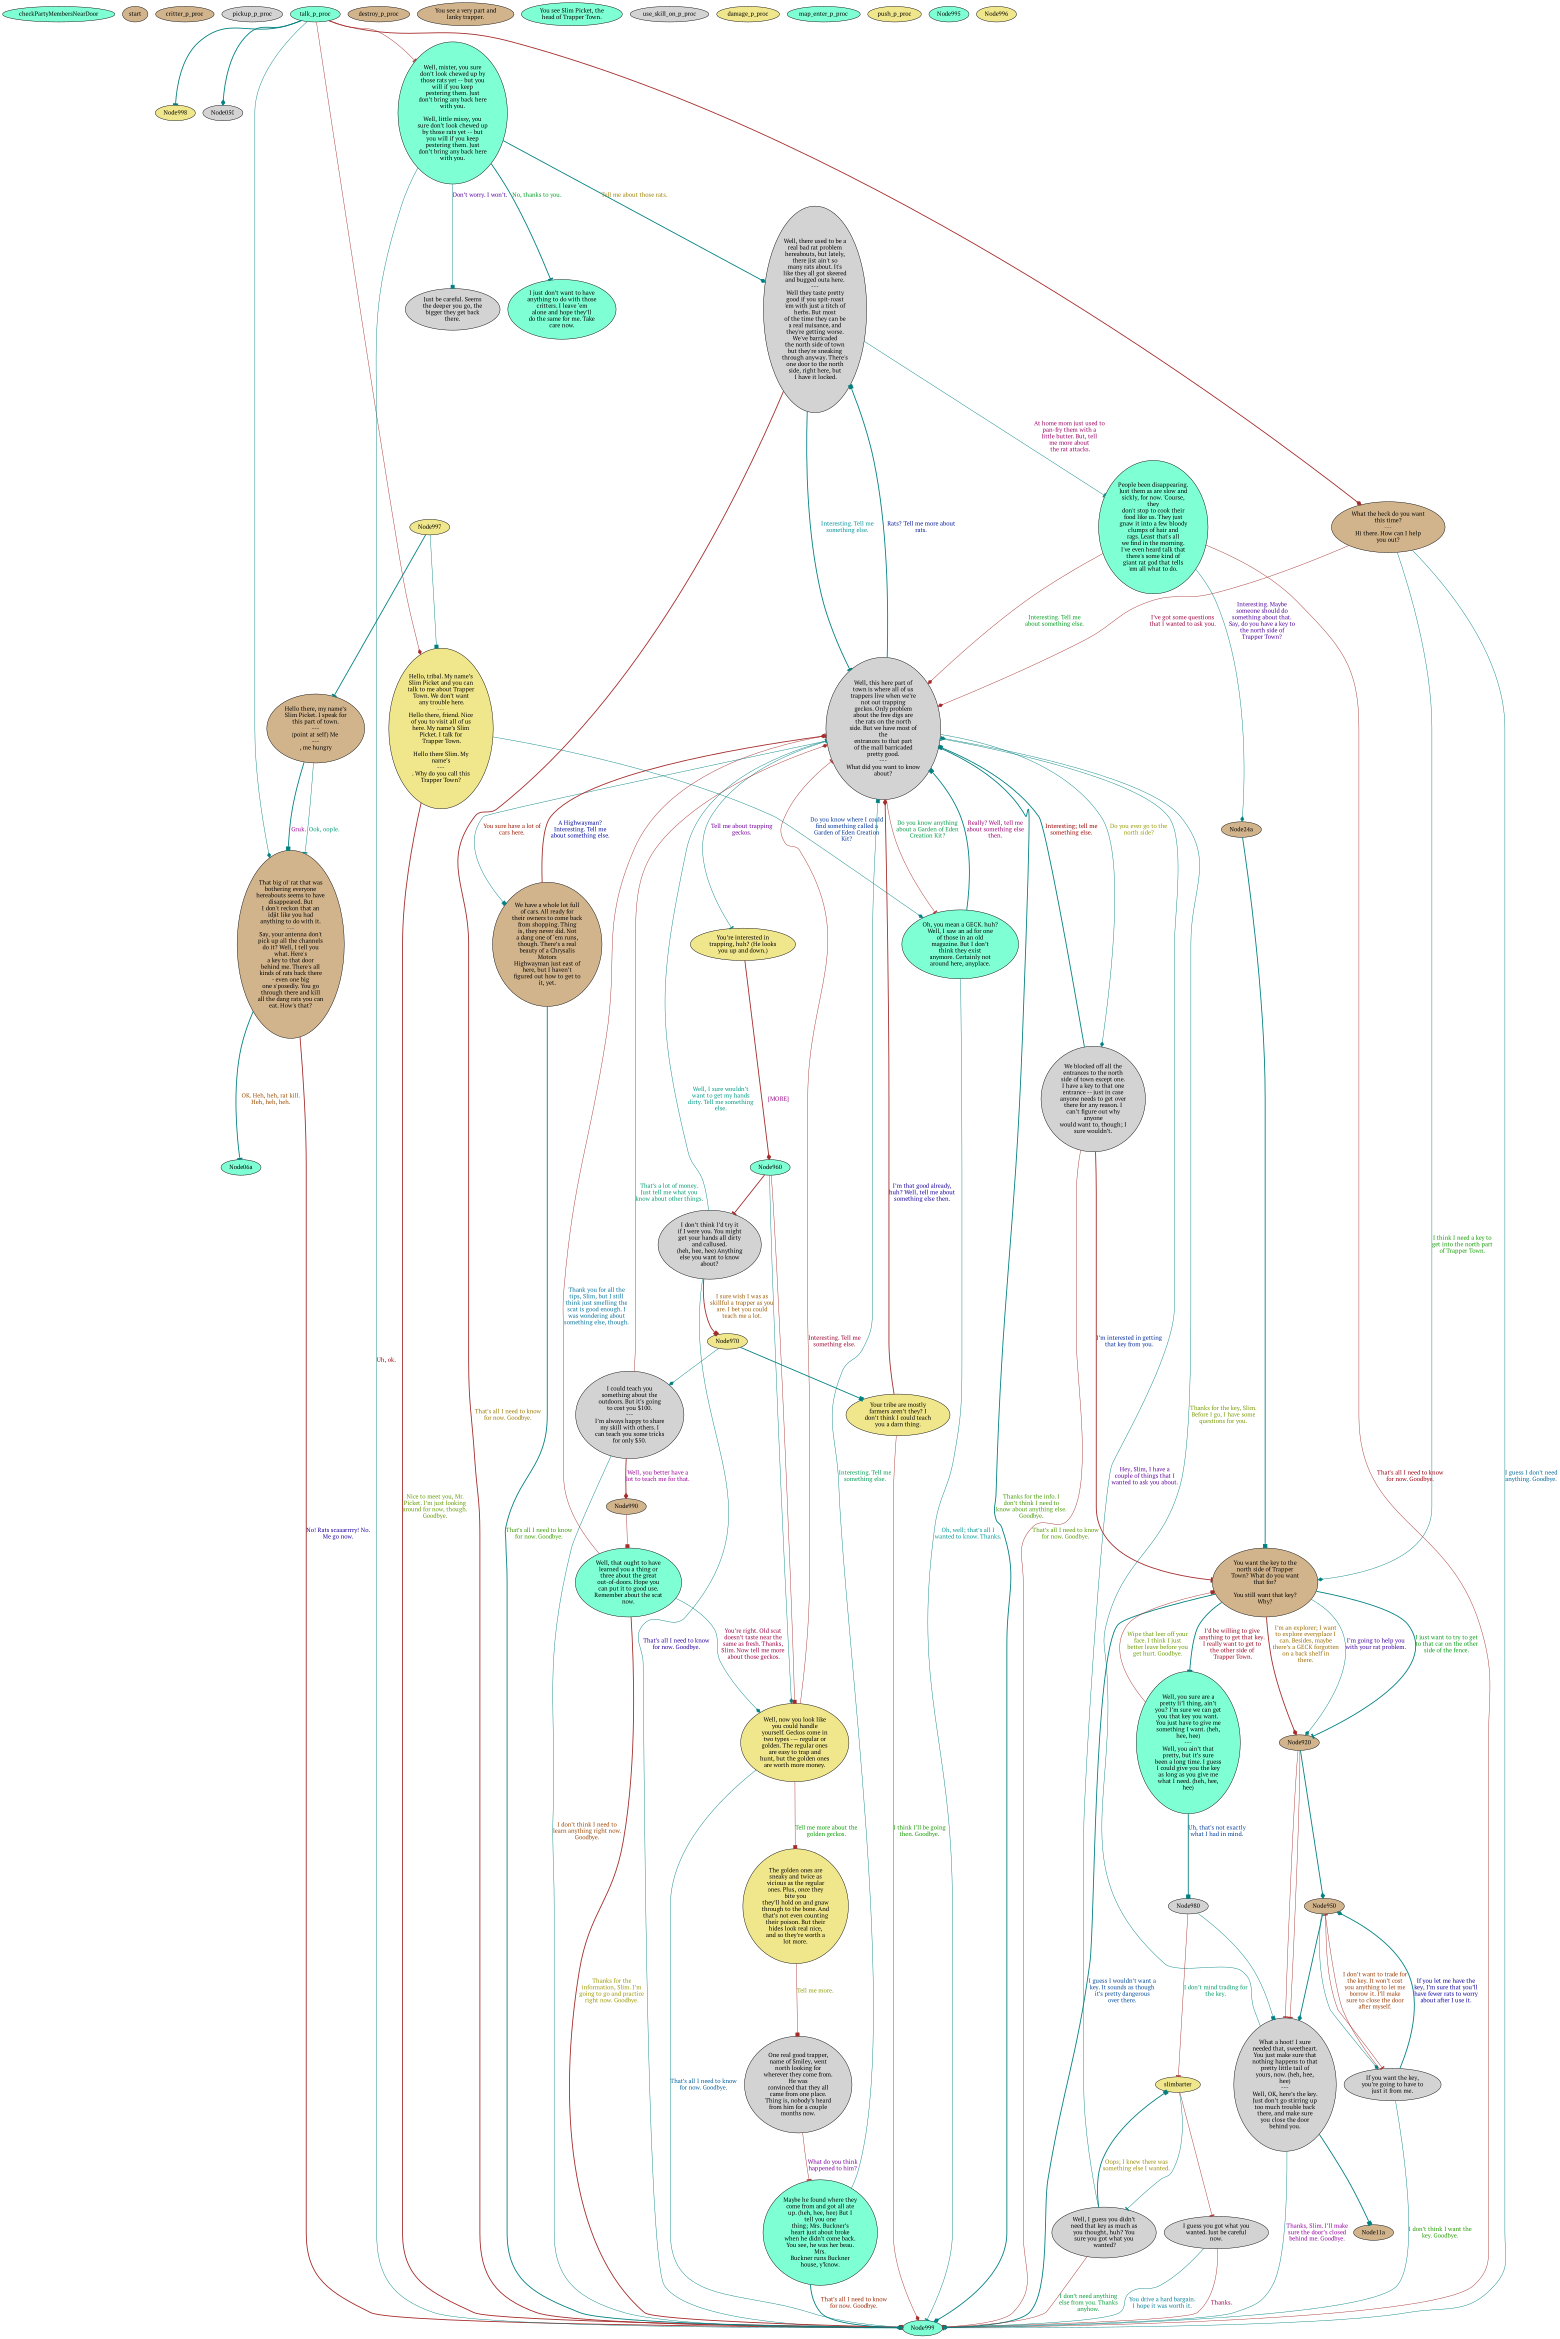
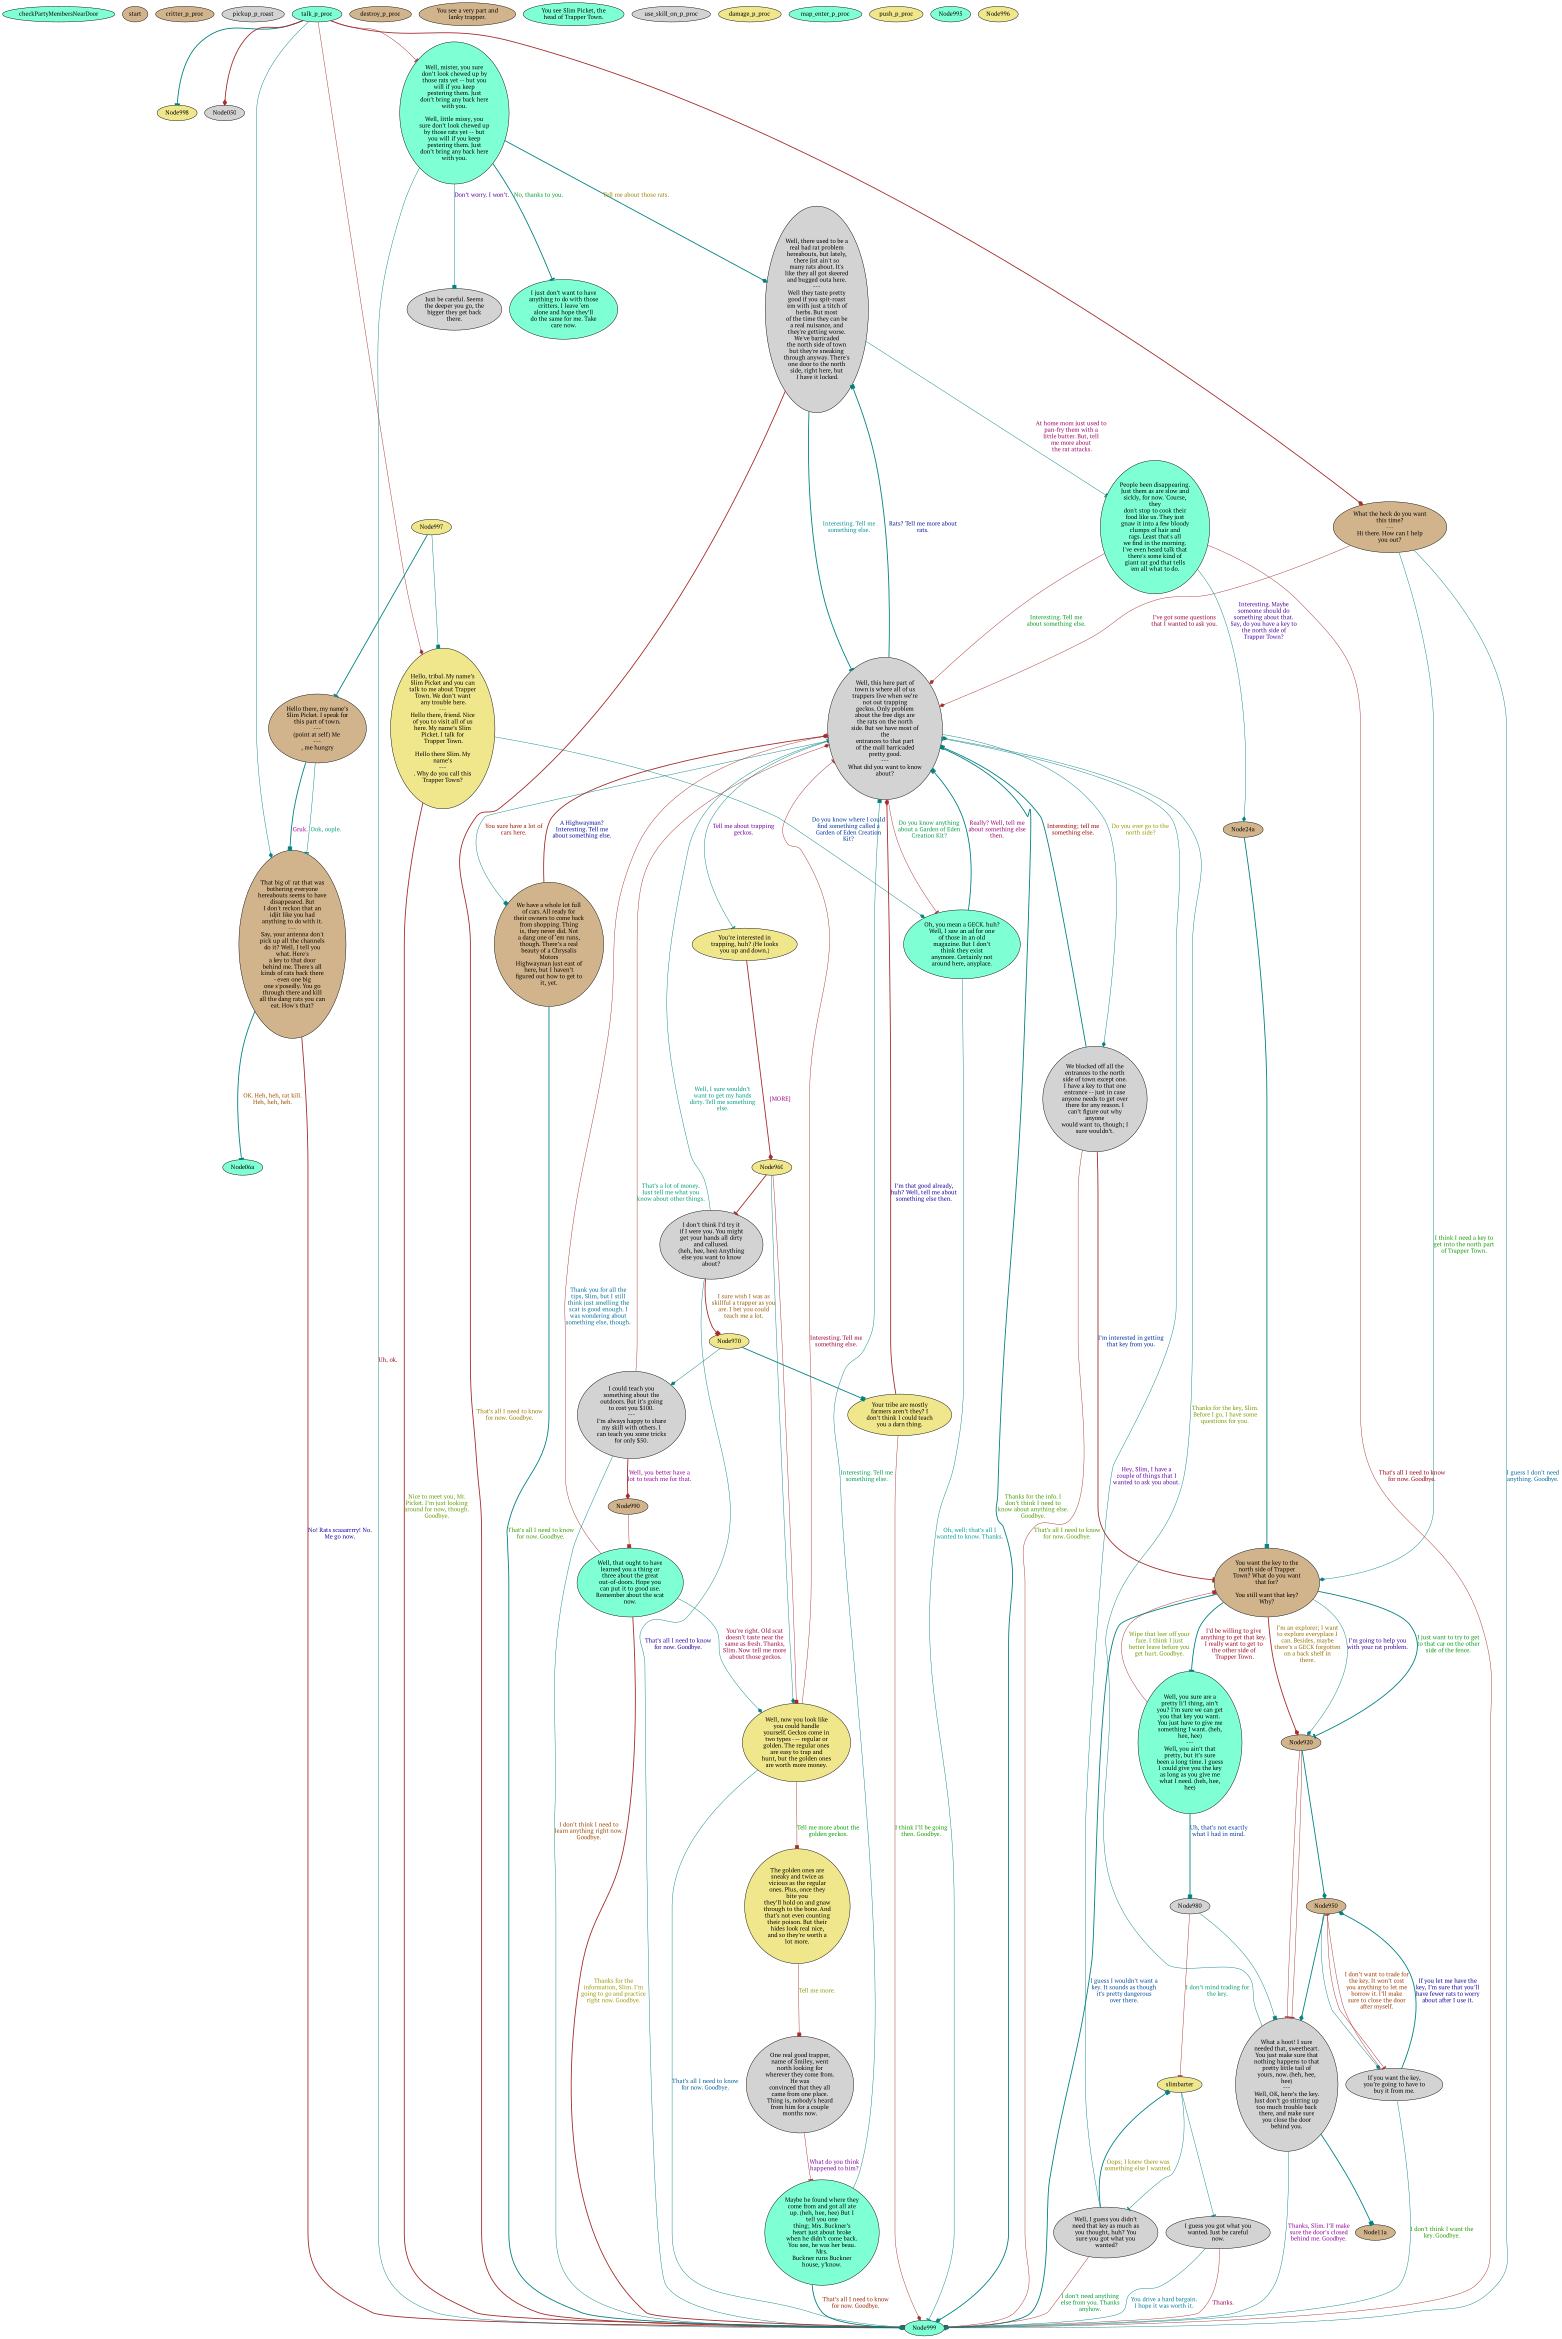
(252, 14) -> (253, 14)
(243, 40) -> (245, 40)
(770, 1167) -> (772, 1167)
(1393, 2085) -> (1394, 2085)
(1196, 2153) -> (1197, 2153)
